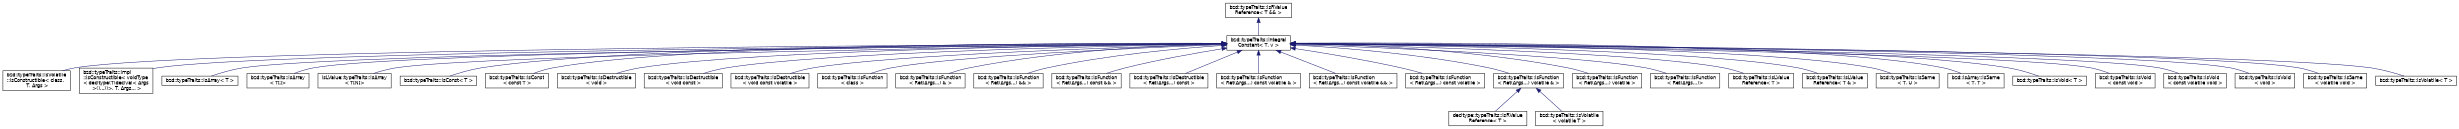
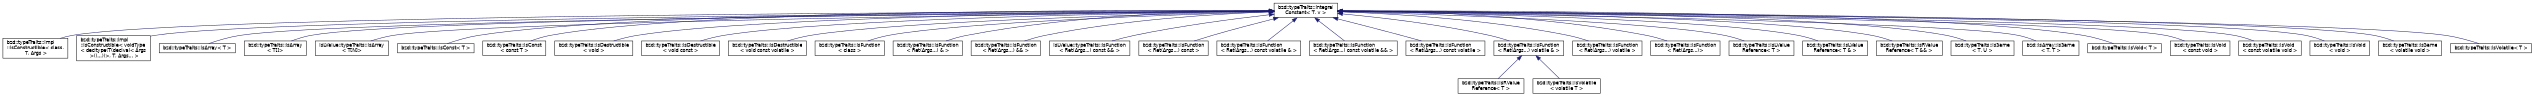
(1259, 29) -> (1618, 17)
(37, 81) -> (35, 48)
(1087, 81) -> (1090, 48)
(1169, 81) -> (1174, 48)
(1488, 119) -> (1491, 86)
